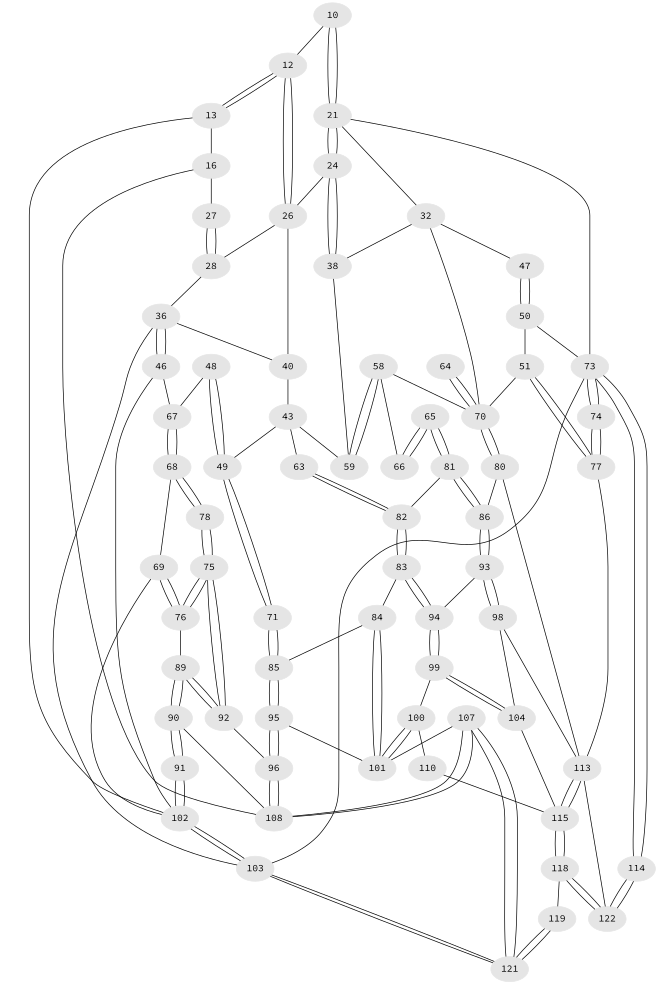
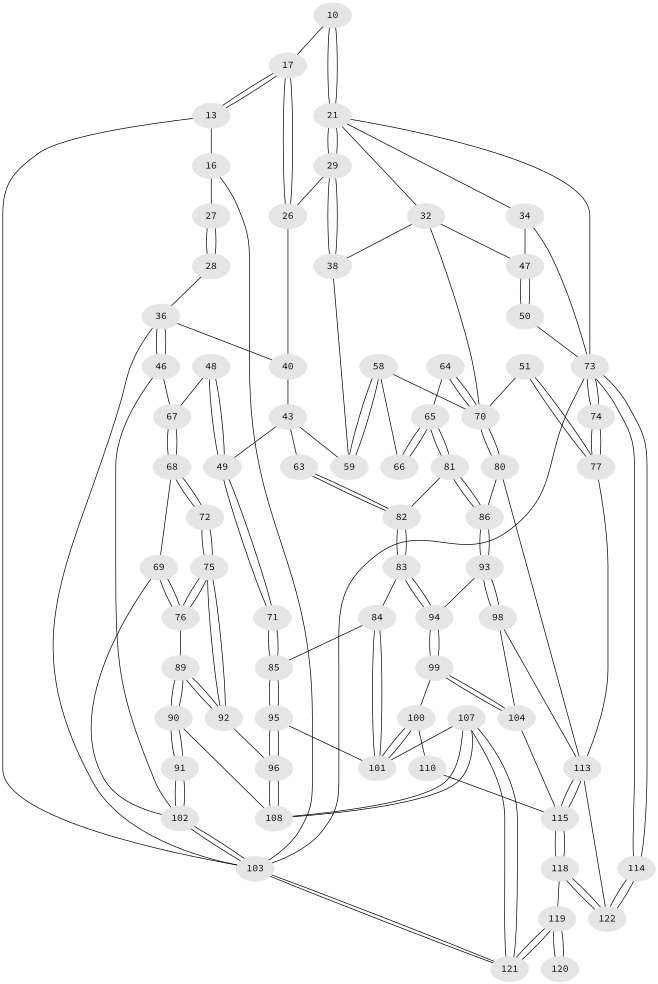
(288, 66) -> (288, 66)
(333, 166) -> (333, 166)
none -> (525, 216)
(250, 241) -> none
(525, 342) -> none
none -> (438, 391)
(29, 443) -> (3, 506)
(72, 497) -> (275, 524)
(205, 517) -> (205, 517)
none -> (560, 969)
